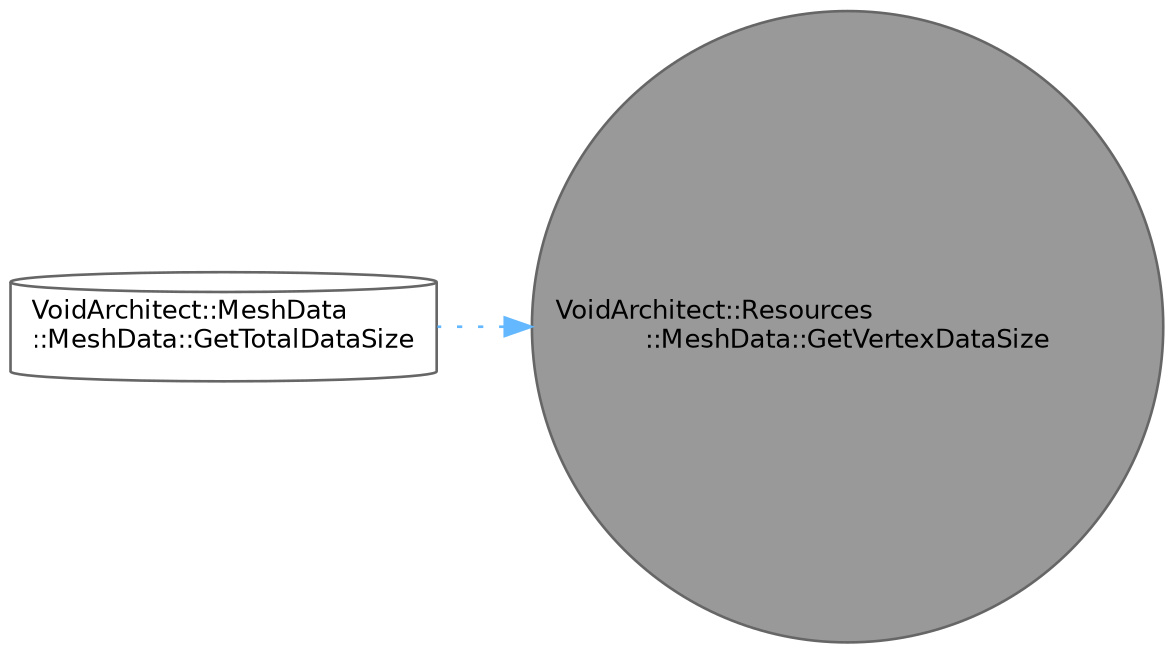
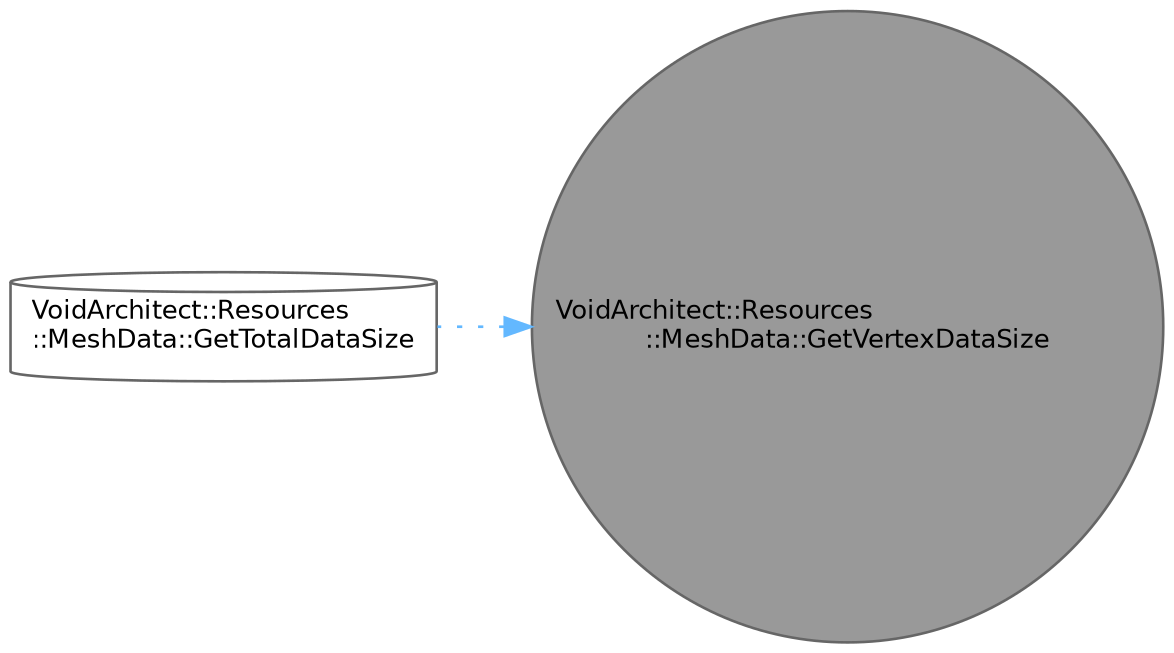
(224, 327) -> (224, 327)
